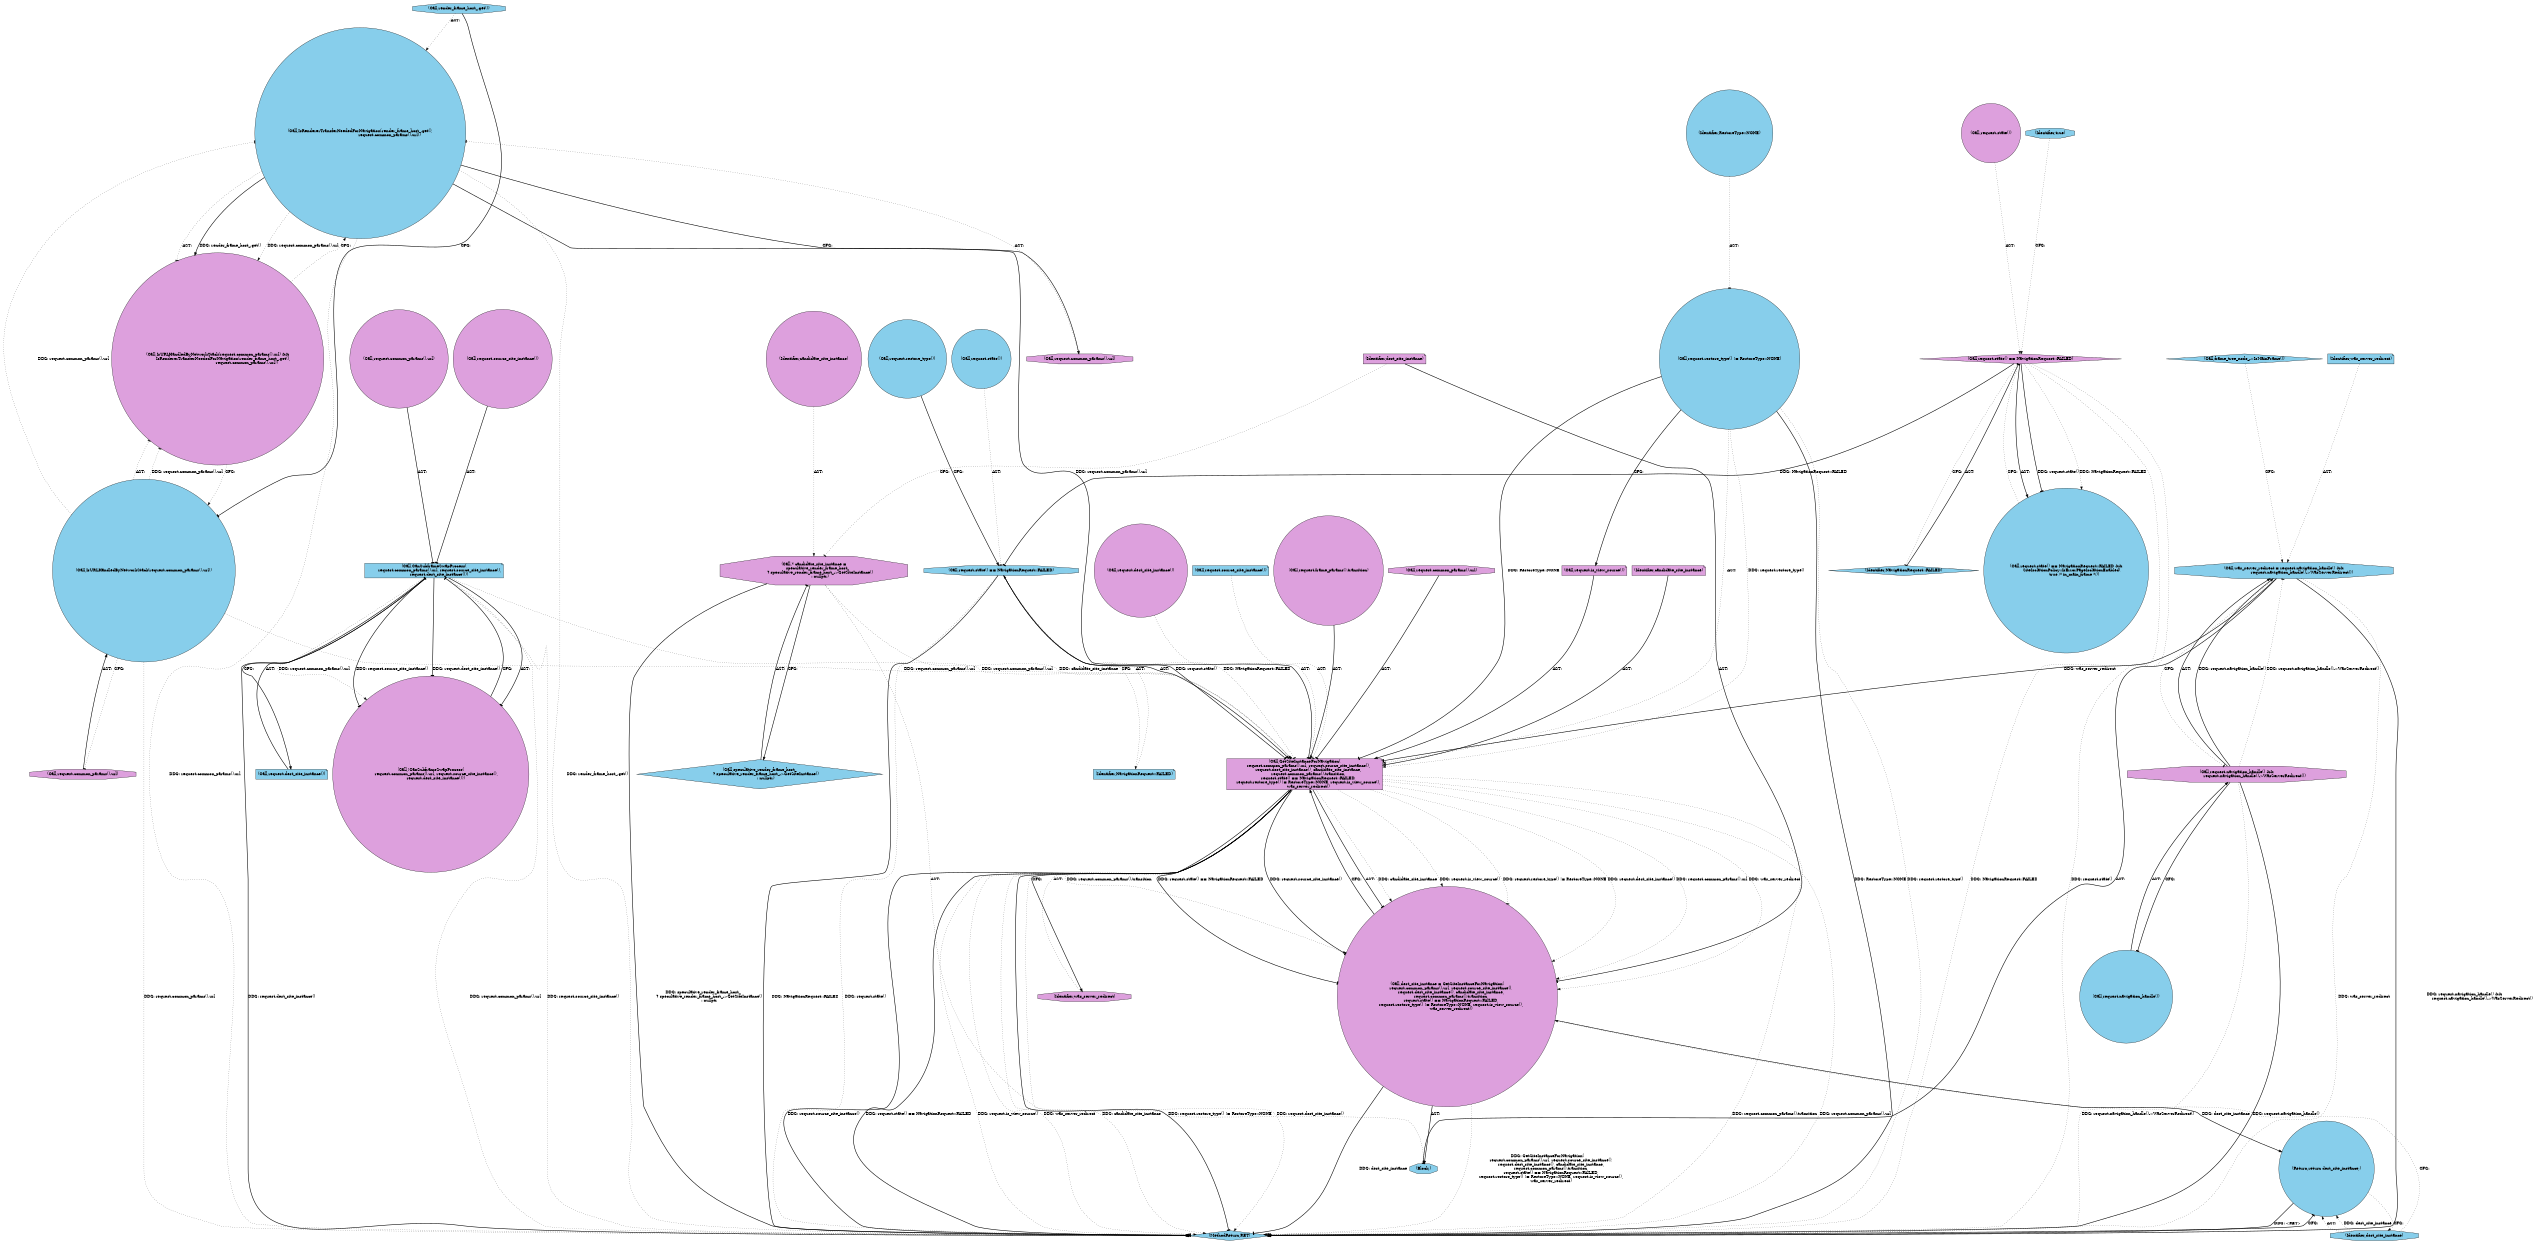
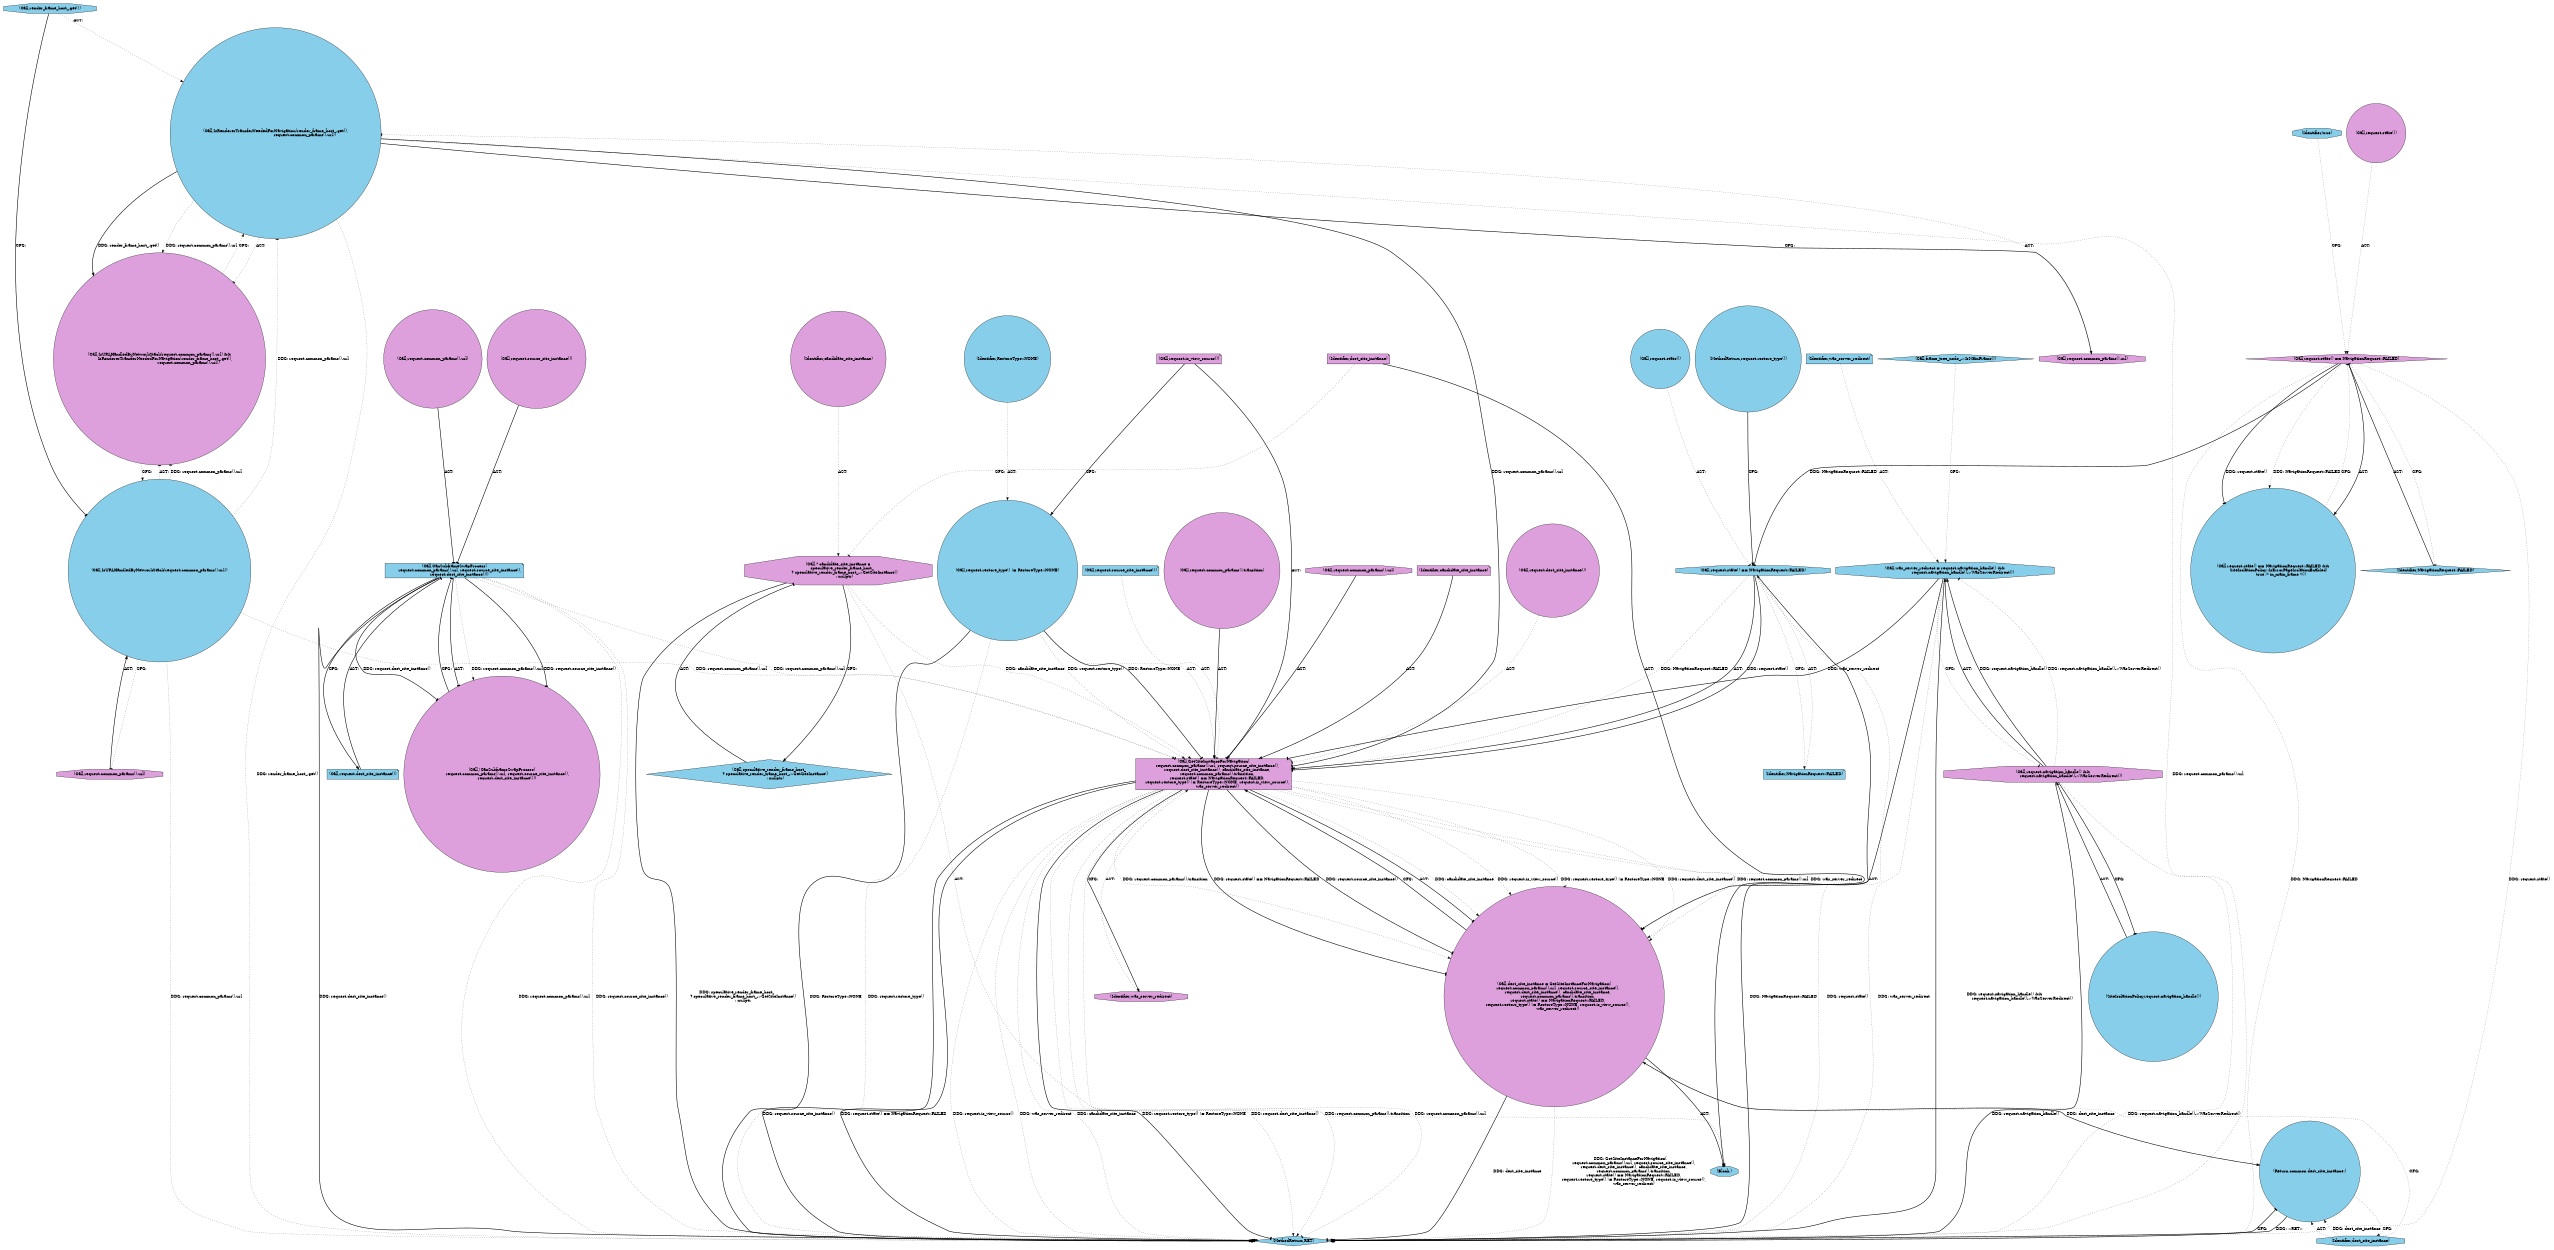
(1730, 232) -> (1007, 450)
(907, 359) -> (1748, 359)
(1629, 481) -> (1117, 437)
(1329, 571) -> (1222, 571)
(2126, 997) -> (2153, 997)
(2327, 1169) -> (2310, 1171)
